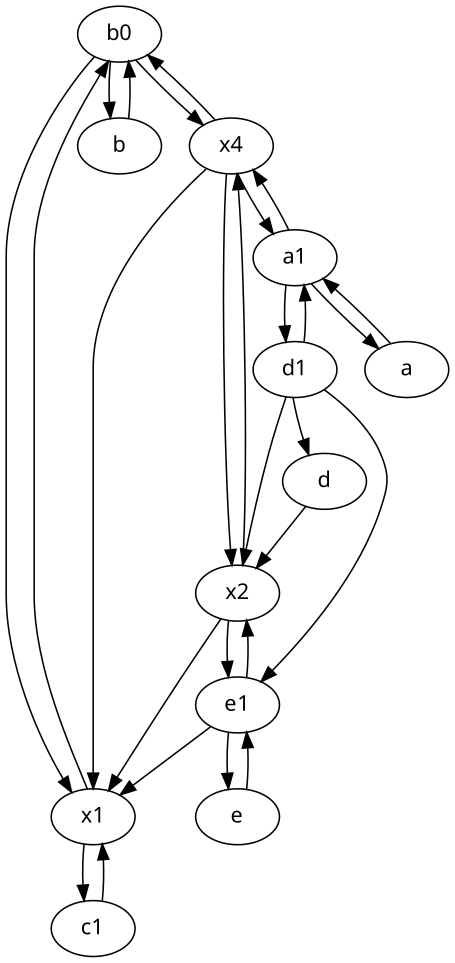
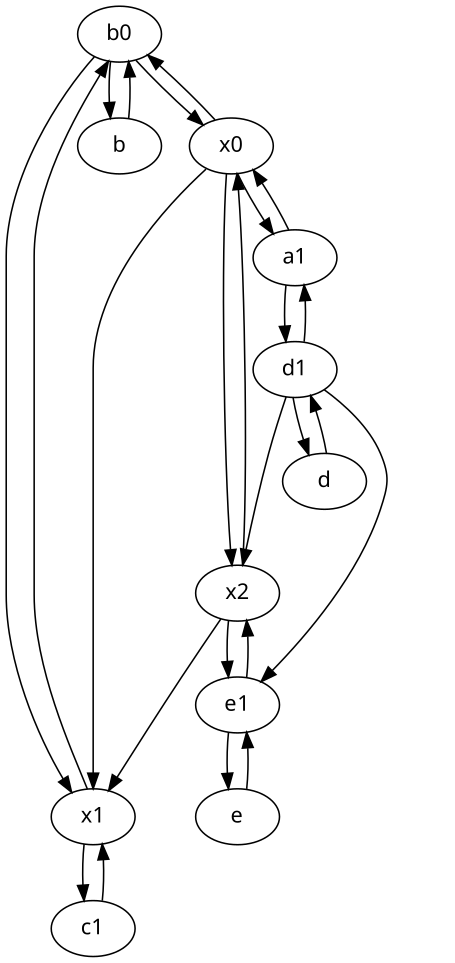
(231, 146) -> (231, 146)
(407, 370) -> none
(286, 531) -> (322, 432)
(172, 756) -> none
